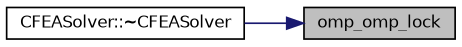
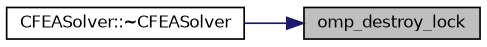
(380, 23) -> (392, 23)
